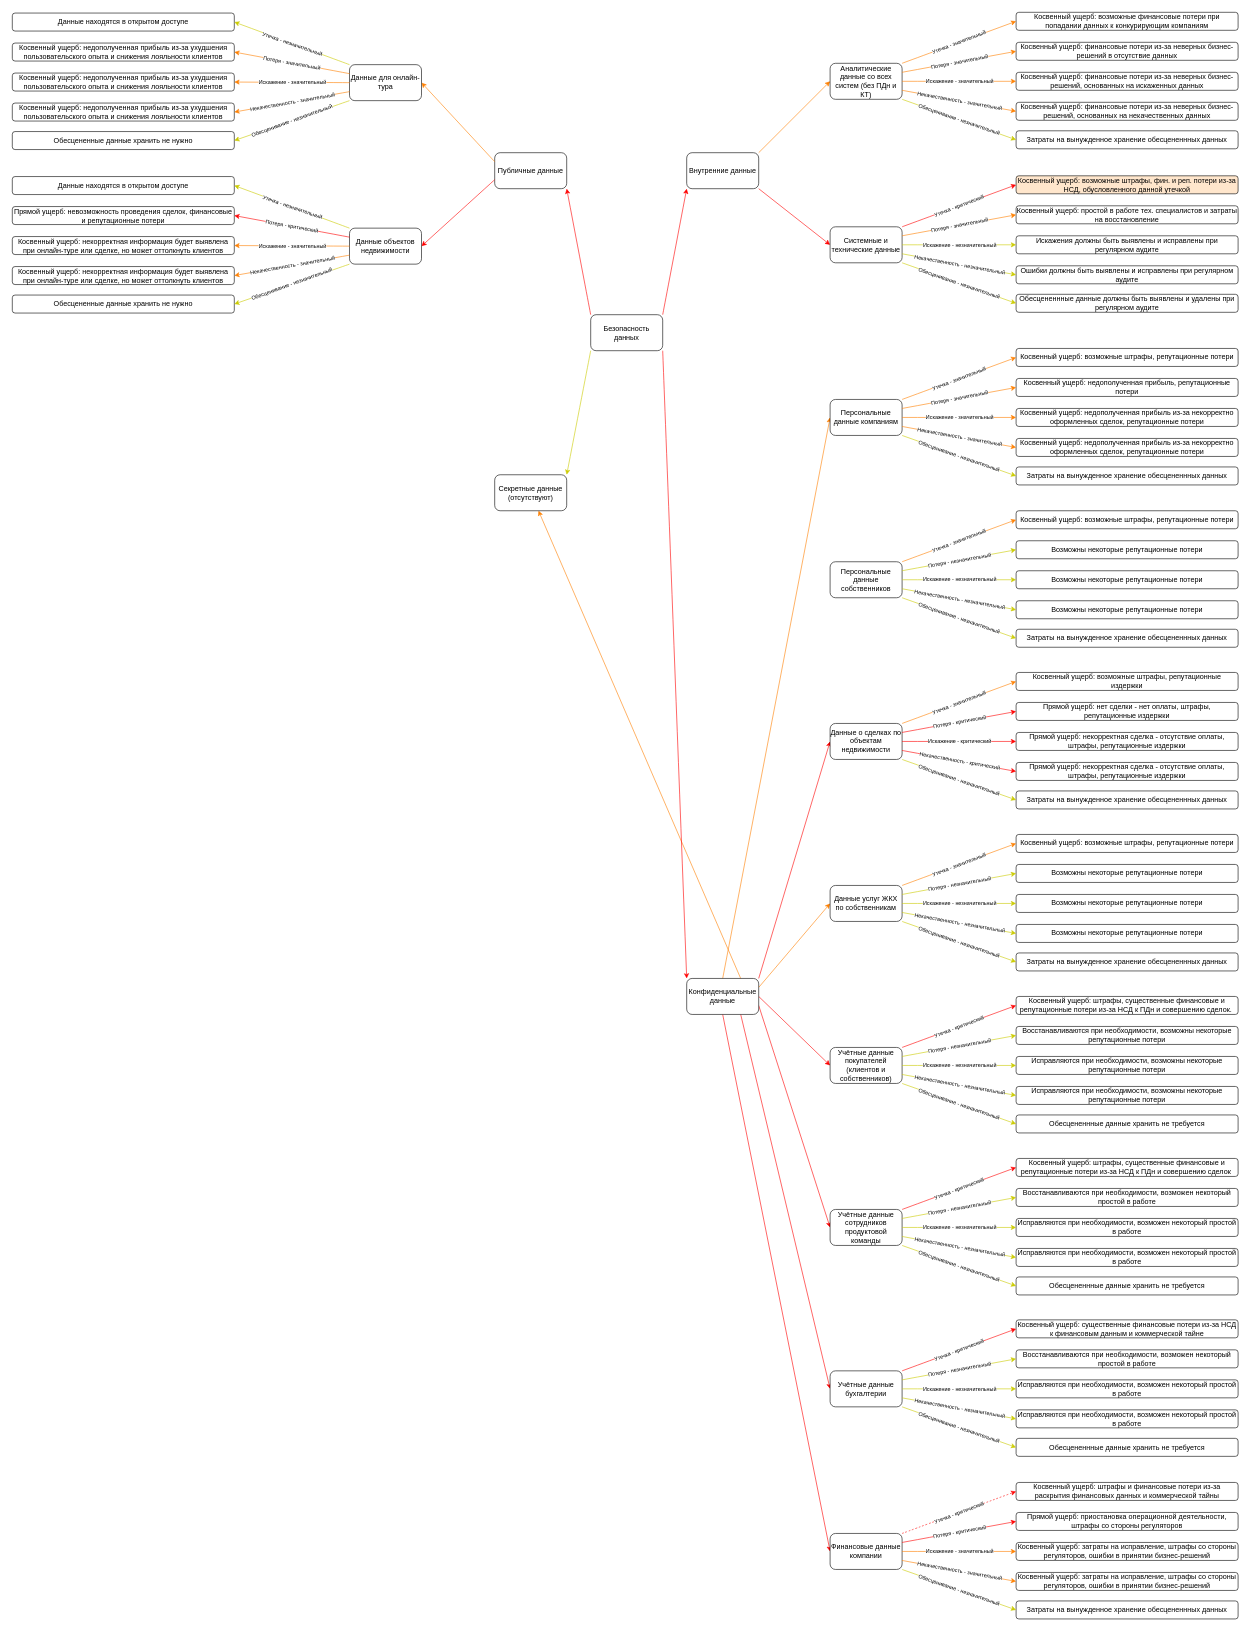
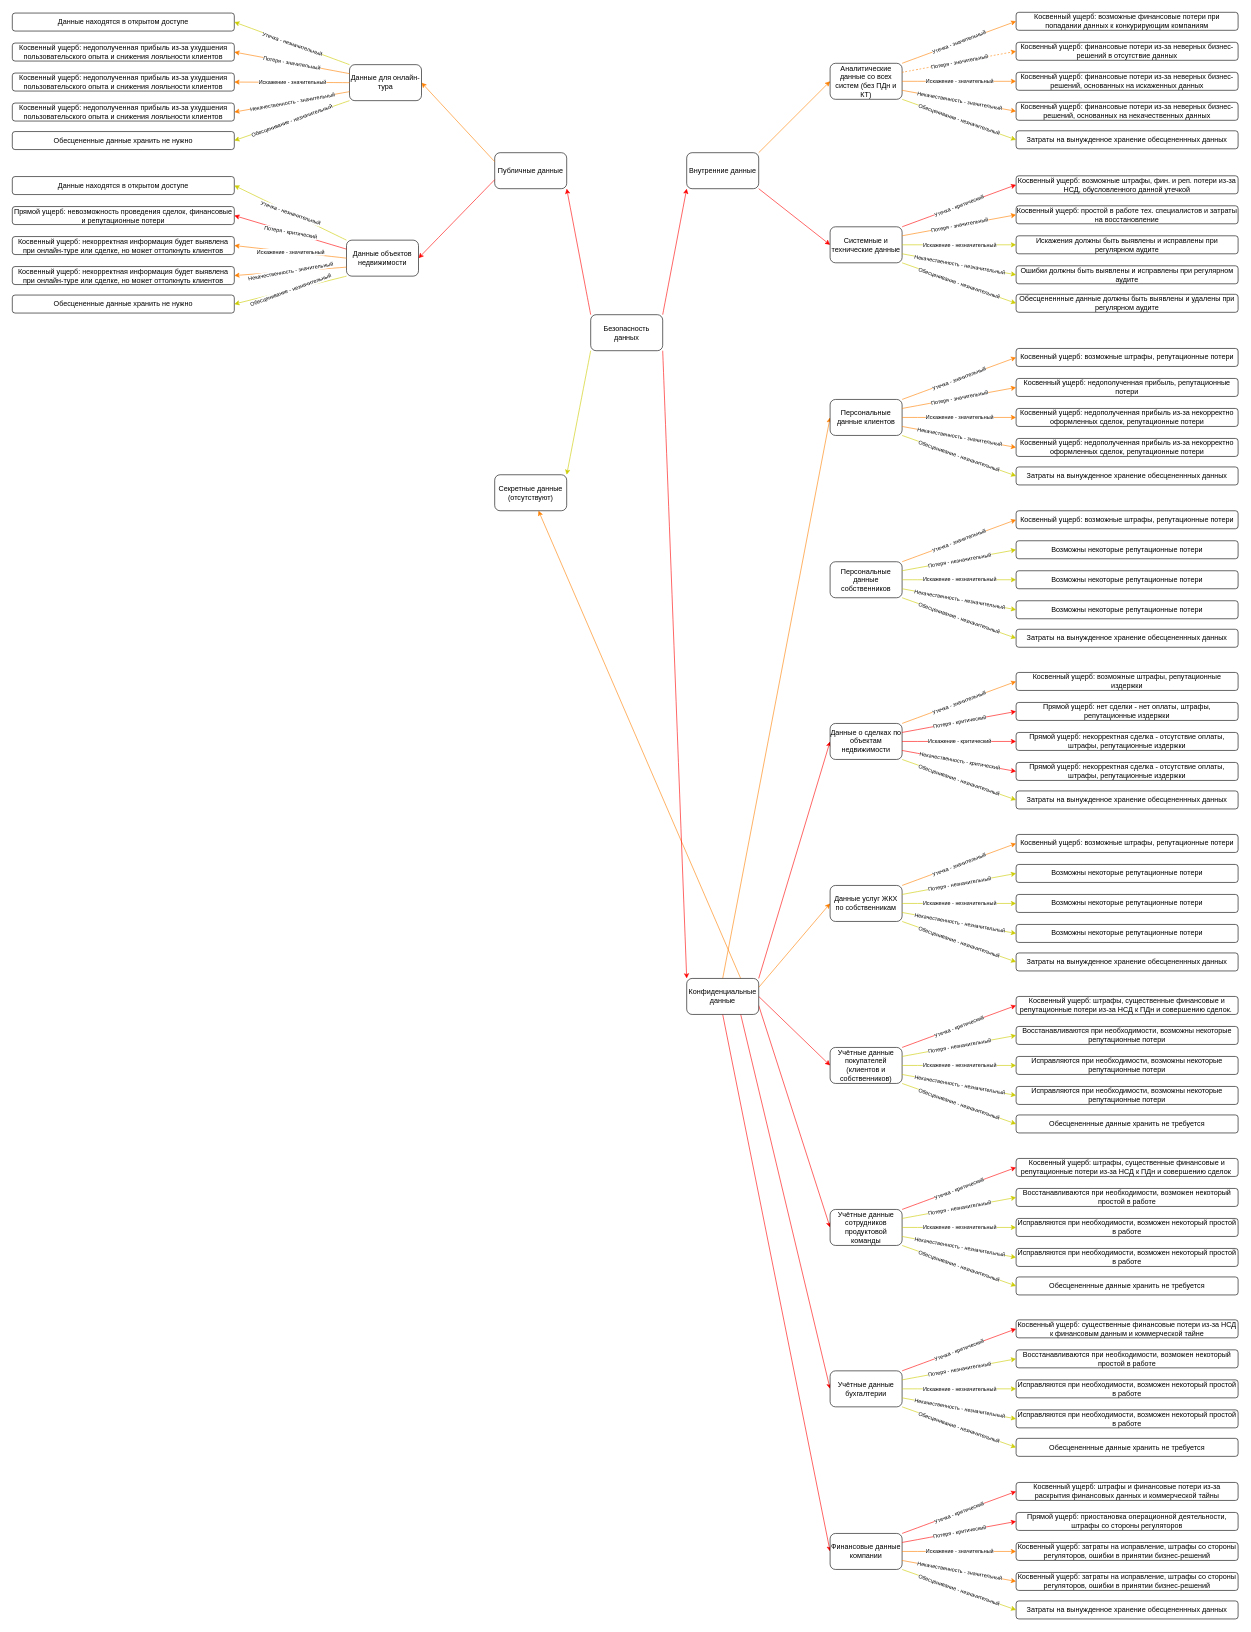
(916, 70) -> (916, 70)
(1127, 185) -> (1127, 185)
(386, 246) -> (383, 258)
(866, 417) -> (866, 417)
(919, 1527) -> (919, 1527)
